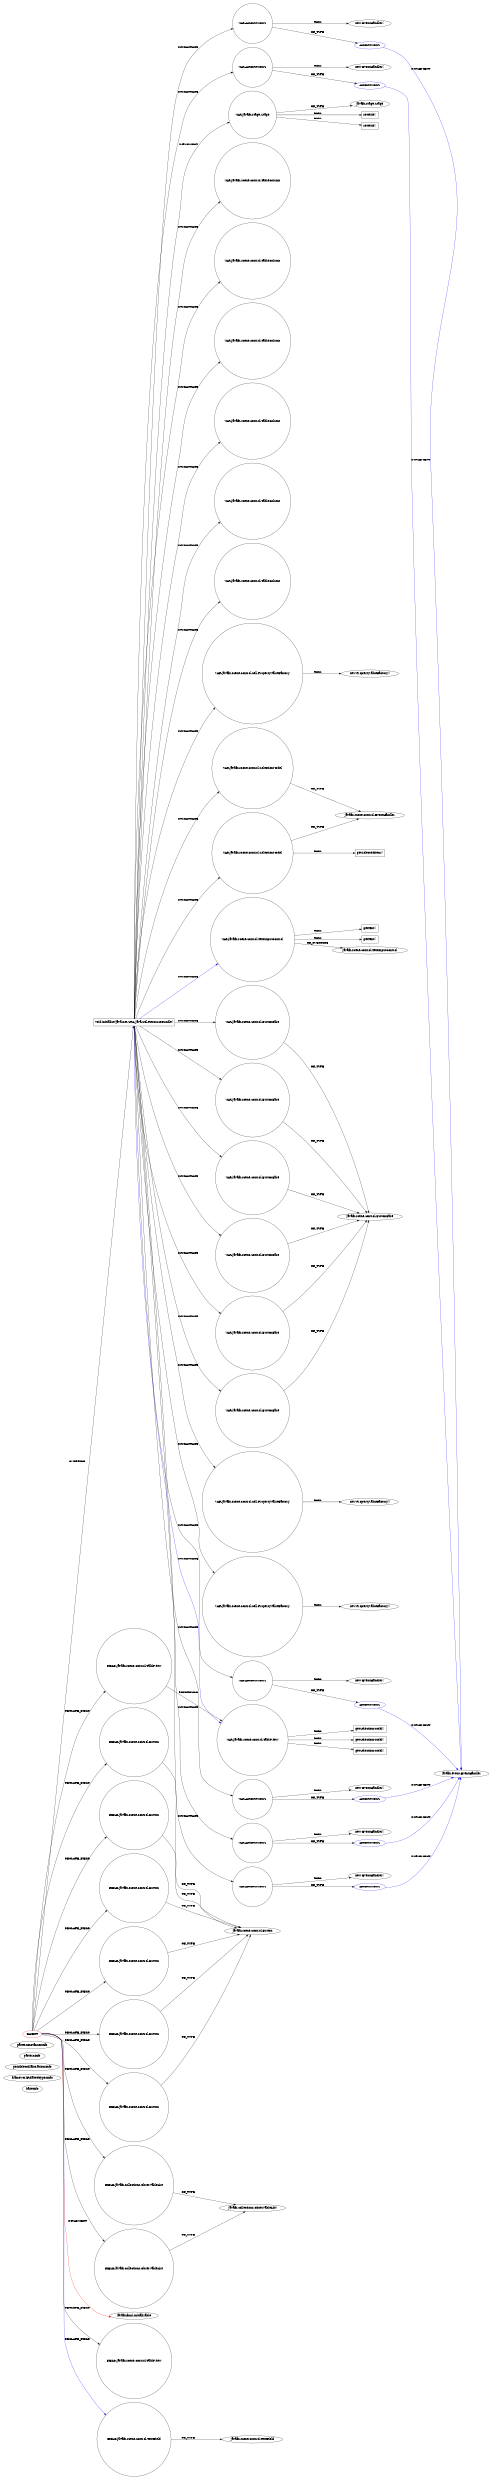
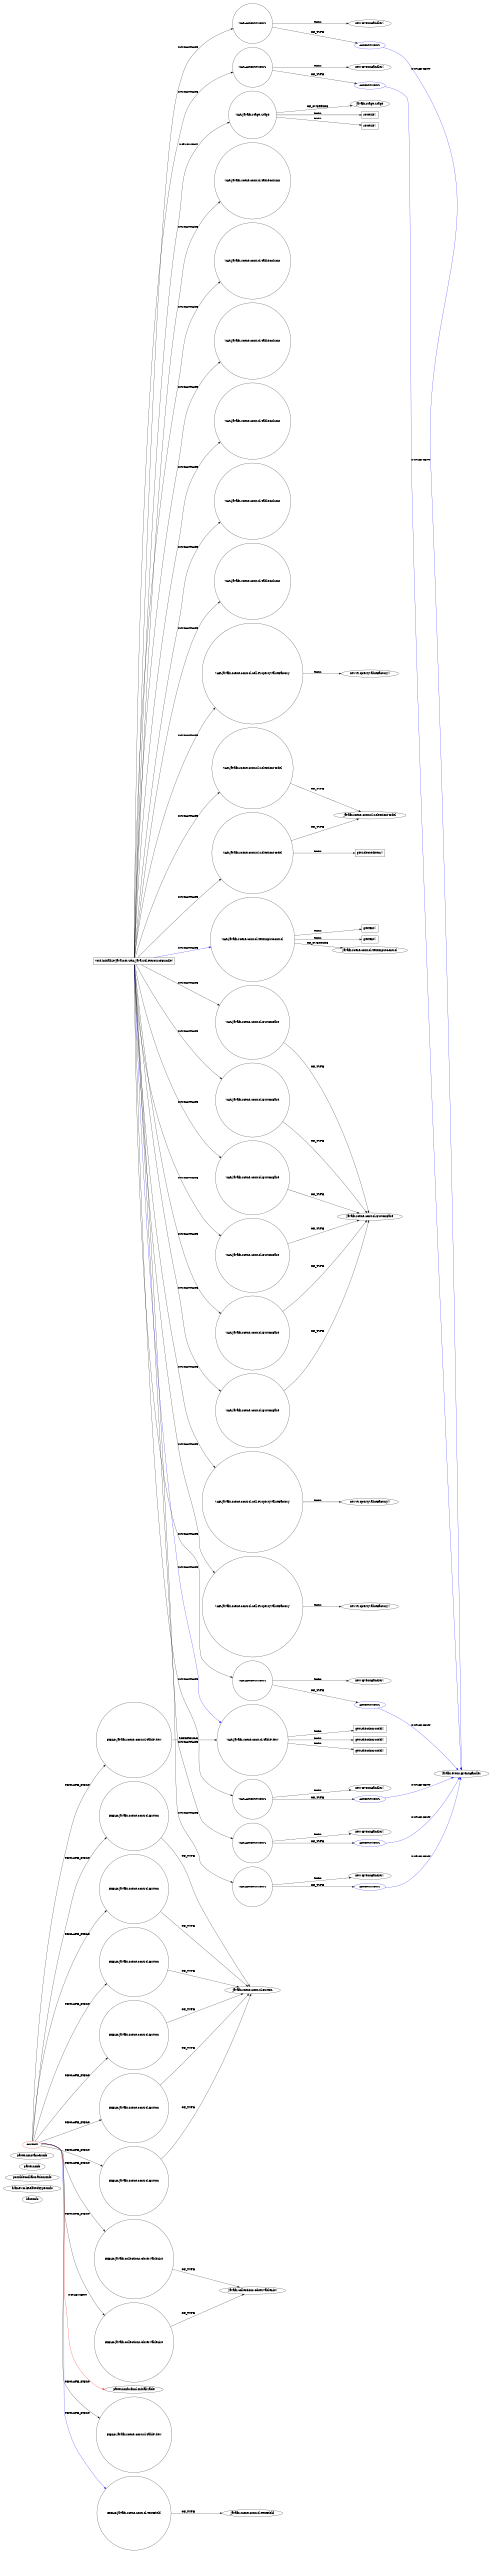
(318, 106) -> (318, 106)
(370, 815) -> (370, 815)
(83, 1529) -> none
(134, 2316) -> (134, 2389)
